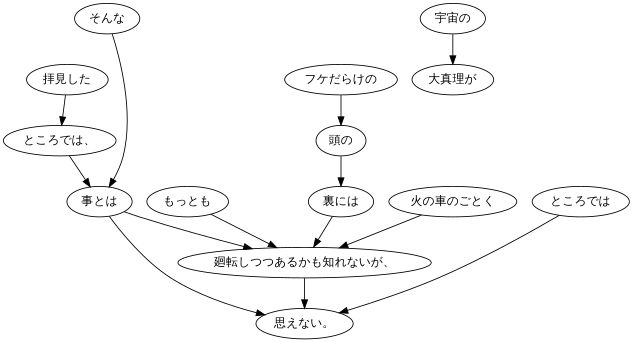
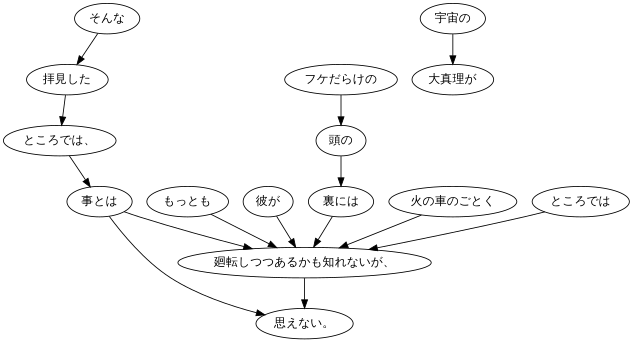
(127, 107) -> (90, 45)
none -> (268, 202)
(456, 270) -> (461, 231)
